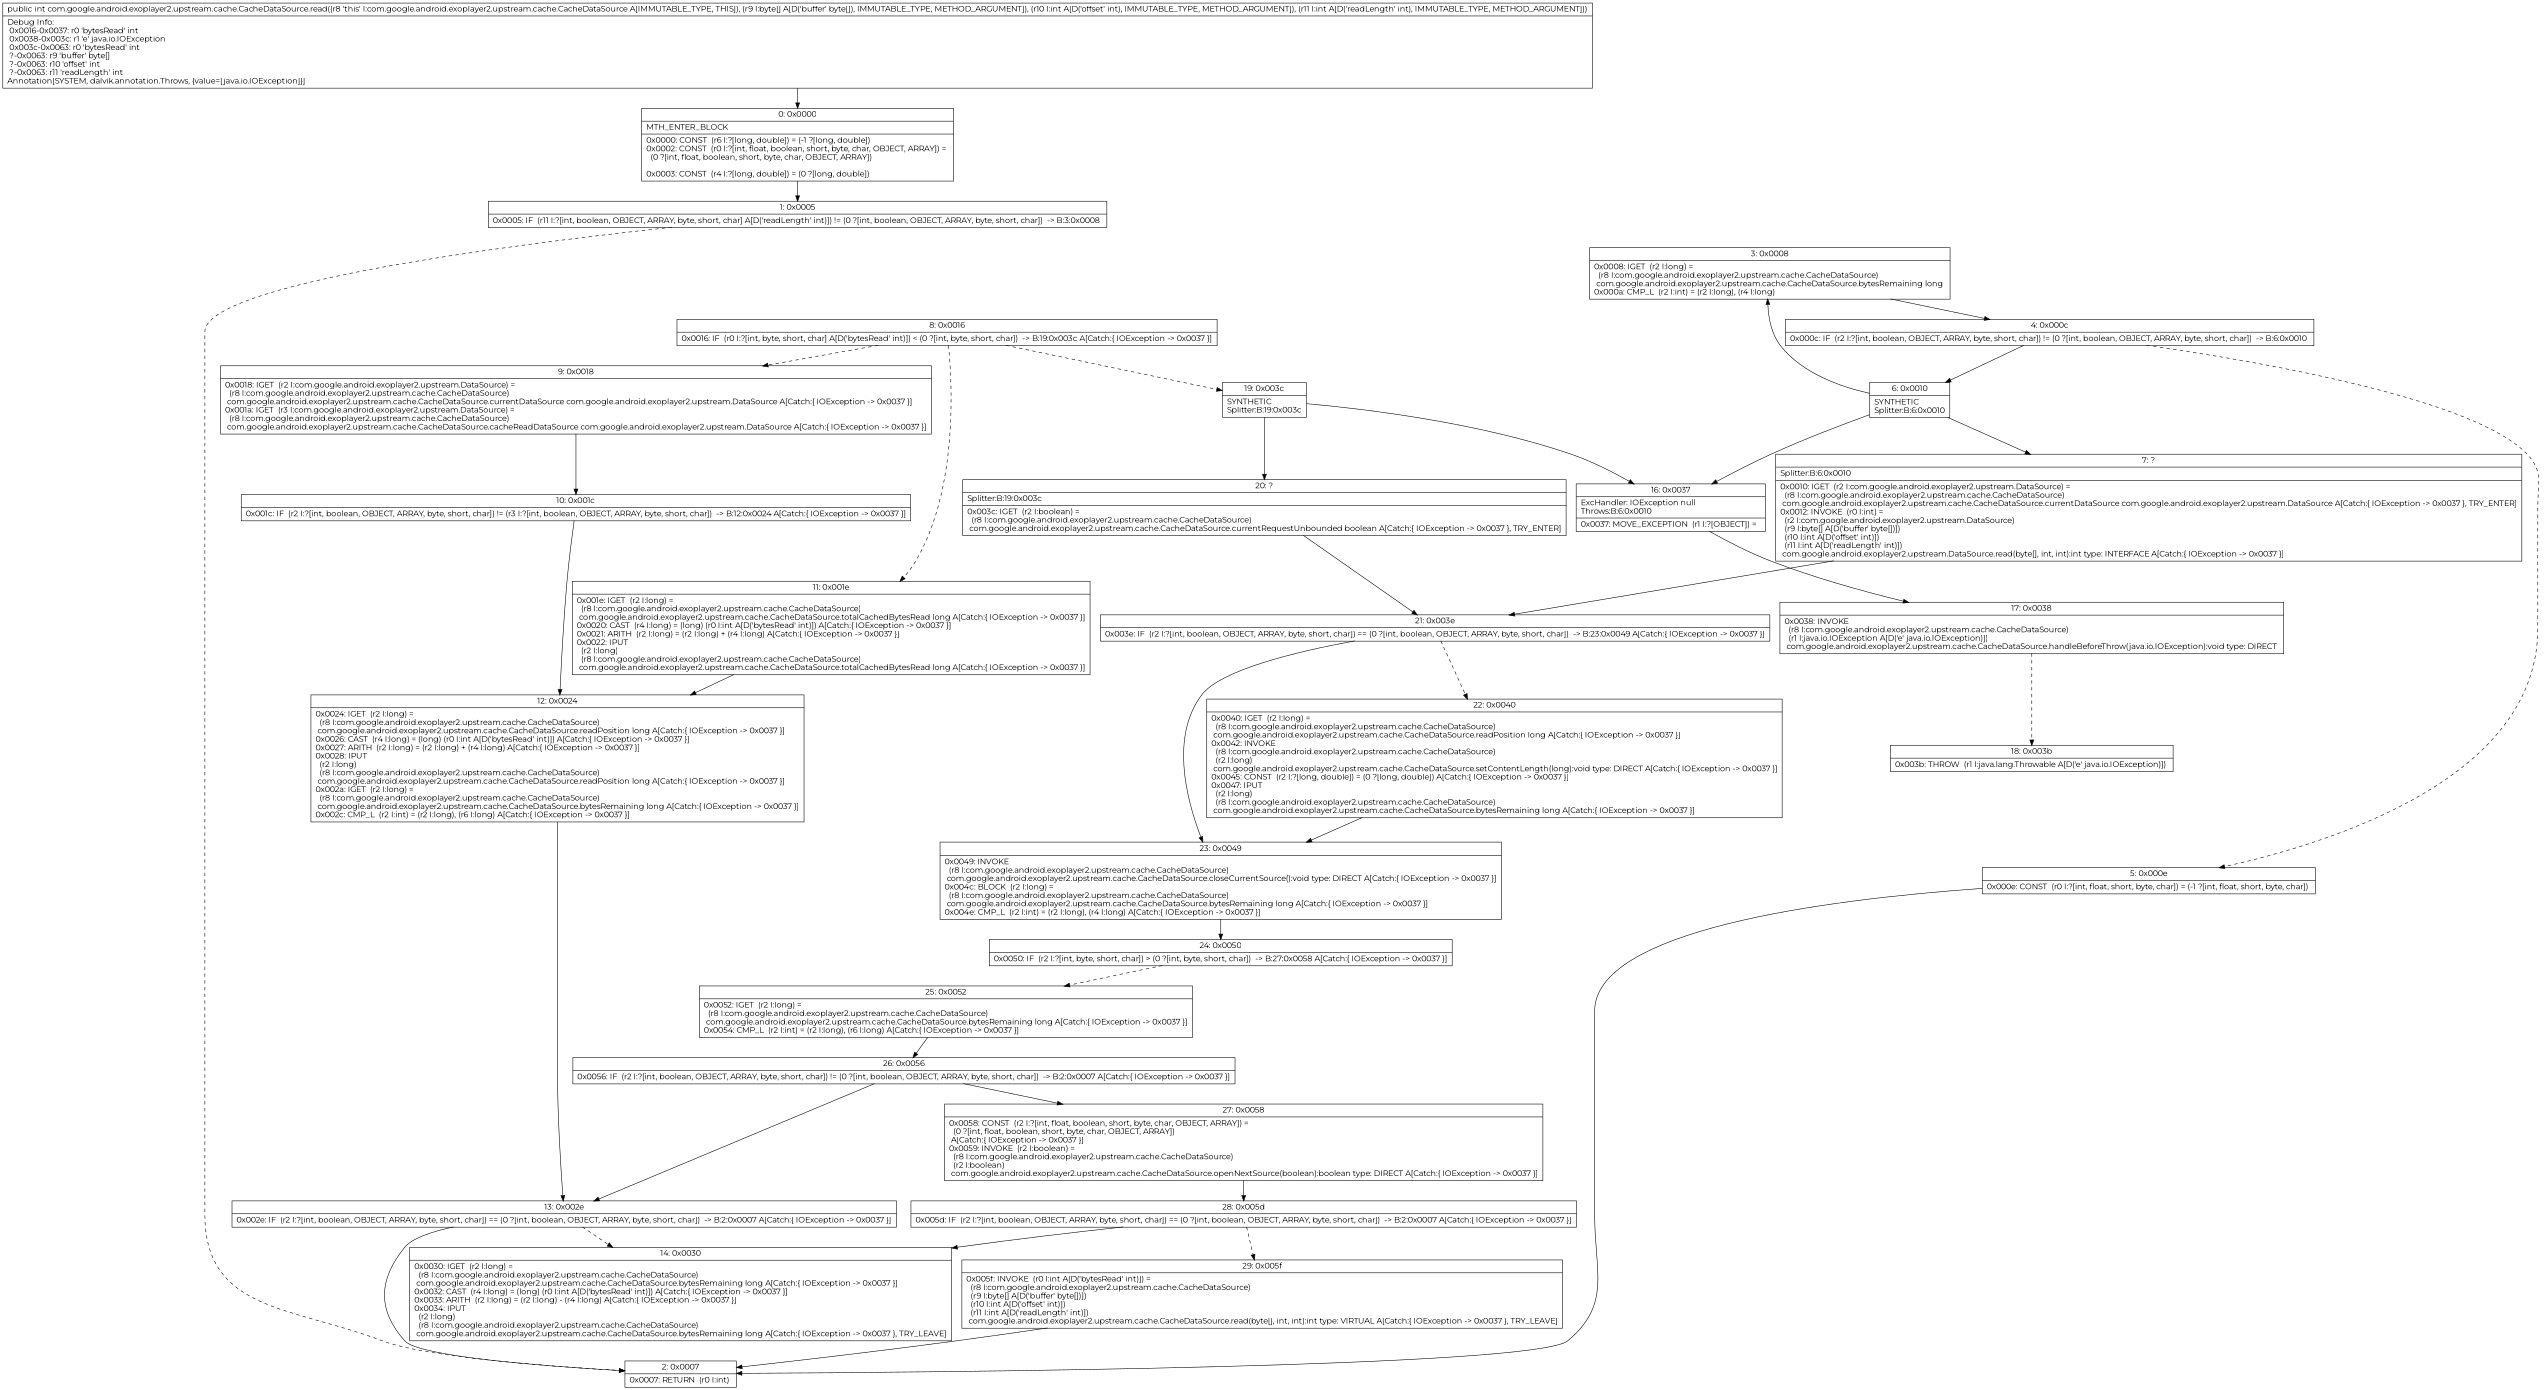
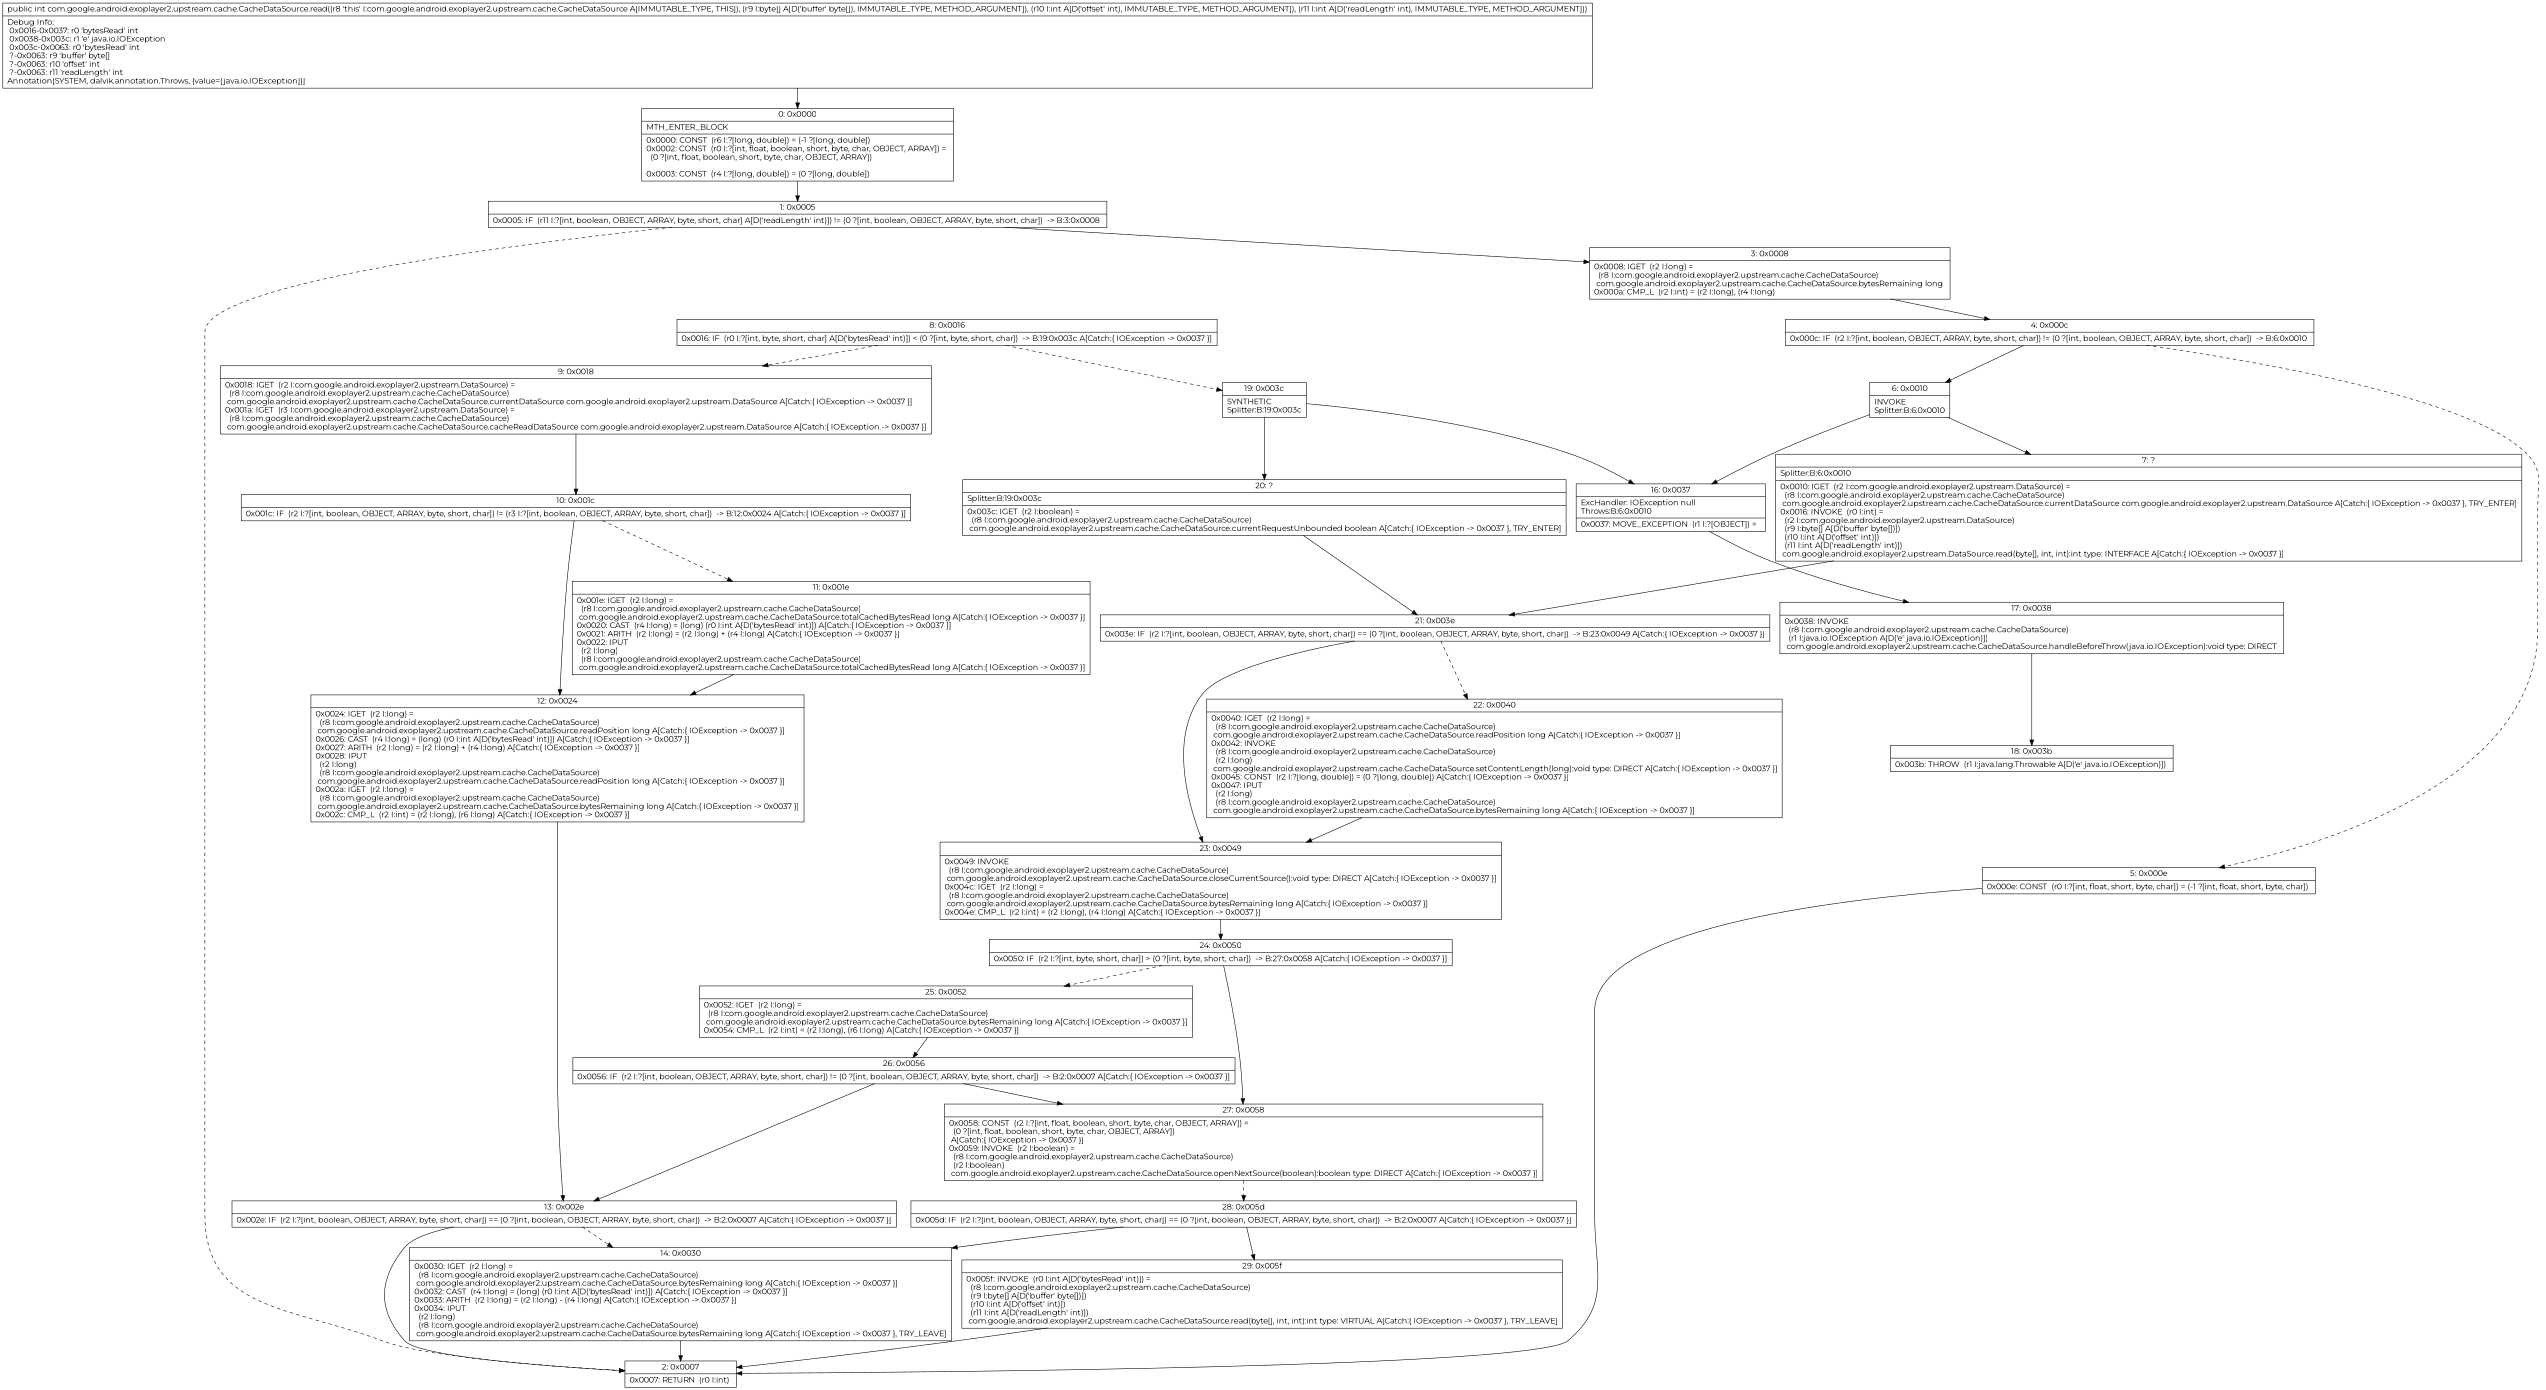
(1802, 366) -> (1294, 245)
(1897, 402) -> (1890, 402)
(946, 466) -> (665, 550)
(1833, 512) -> (1833, 512)
(2032, 697) -> (2032, 697)
(1000, 887) -> (995, 887)
none -> (1236, 1032)
(1244, 1188) -> (1244, 1188)
(1250, 1241) -> (1250, 1241)
none -> (681, 1348)
